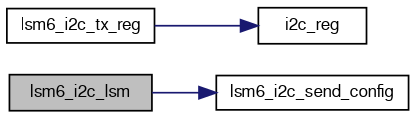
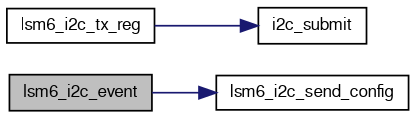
(312, 26) -> (312, 26)
(81, 93) -> (81, 93)
